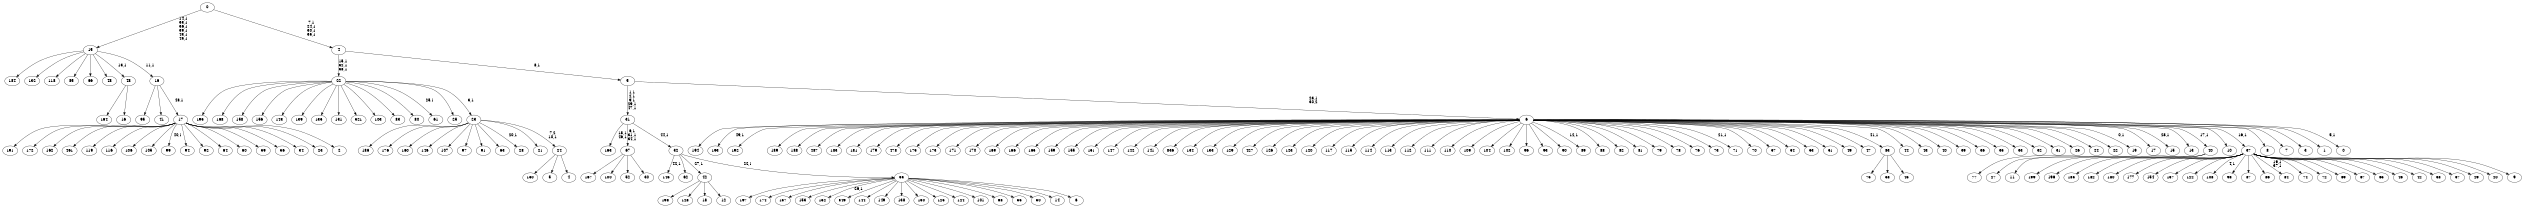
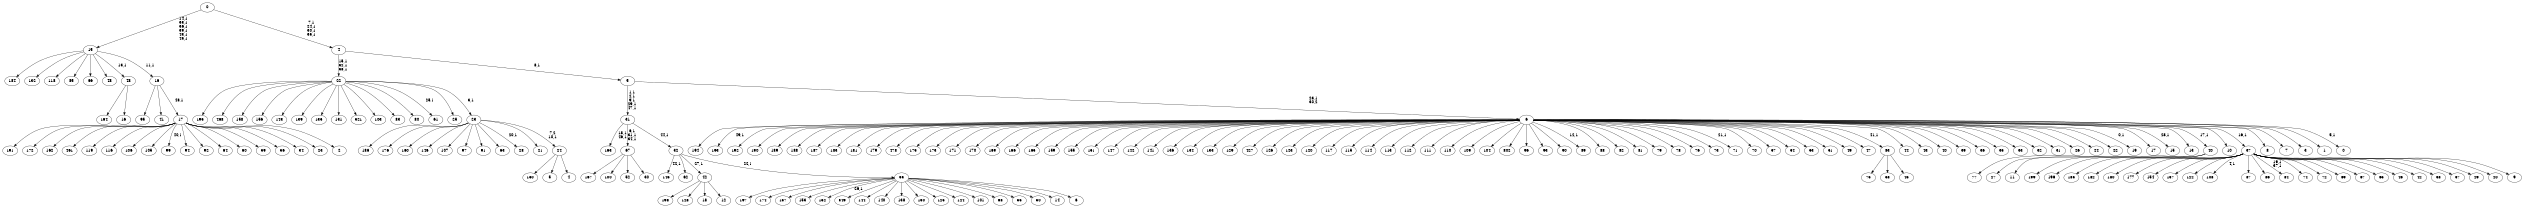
(220, 120) -> (220, 120)
none -> (755, 151)
(814, 151) -> (814, 151)
(1171, 151) -> (1171, 151)
(1507, 151) -> (1507, 151)
(2229, 178) -> none
(882, 201) -> (882, 201)
